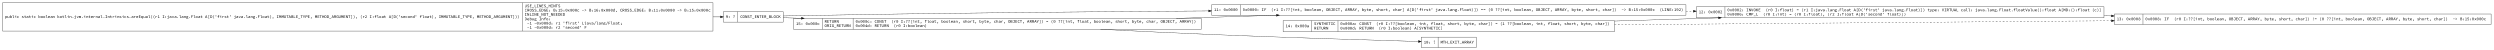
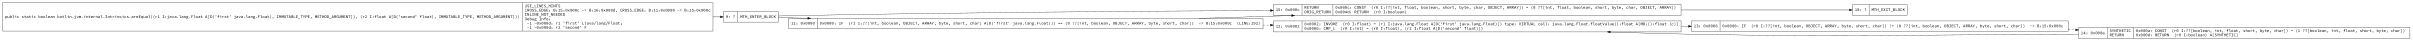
(761, 17) -> (758, 17)
(1226, 17) -> (1245, 17)
(1863, 23) -> (2072, 30)
(1457, 42) -> (1888, 10)
